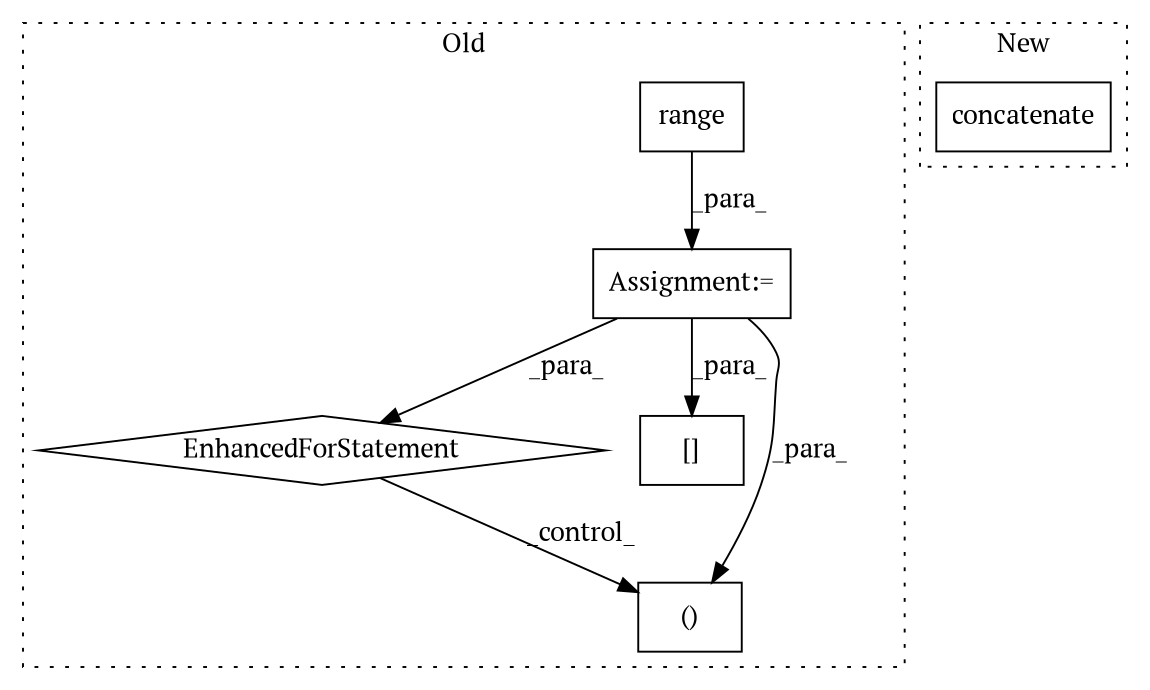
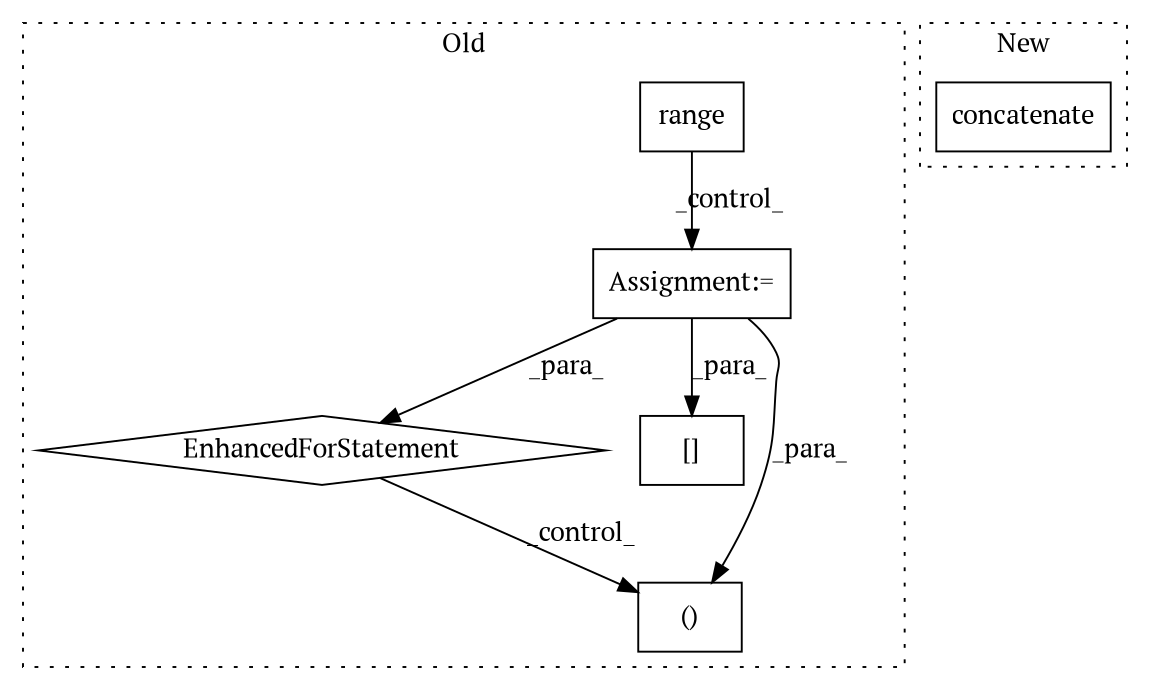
(730, 200) -> (730, 200)
